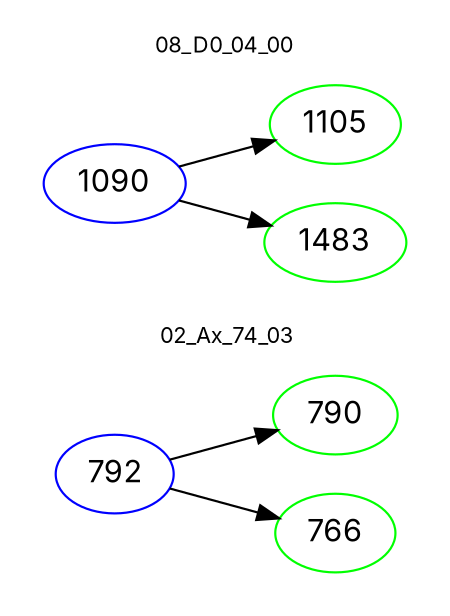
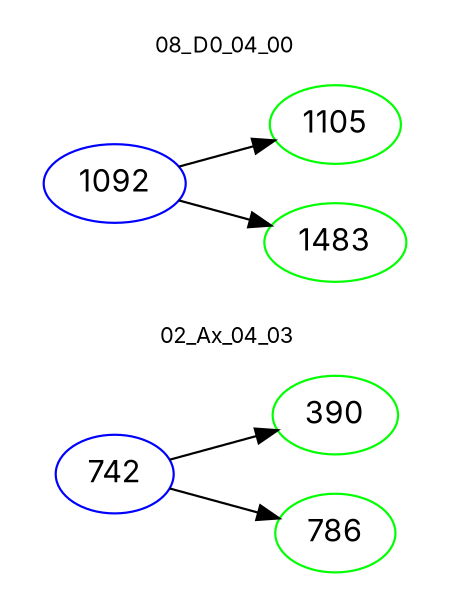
(115, 184) -> (115, 184)
(227, 338) -> (227, 338)
(335, 415) -> (335, 415)
(115, 474) -> (115, 474)
(335, 533) -> (335, 533)
